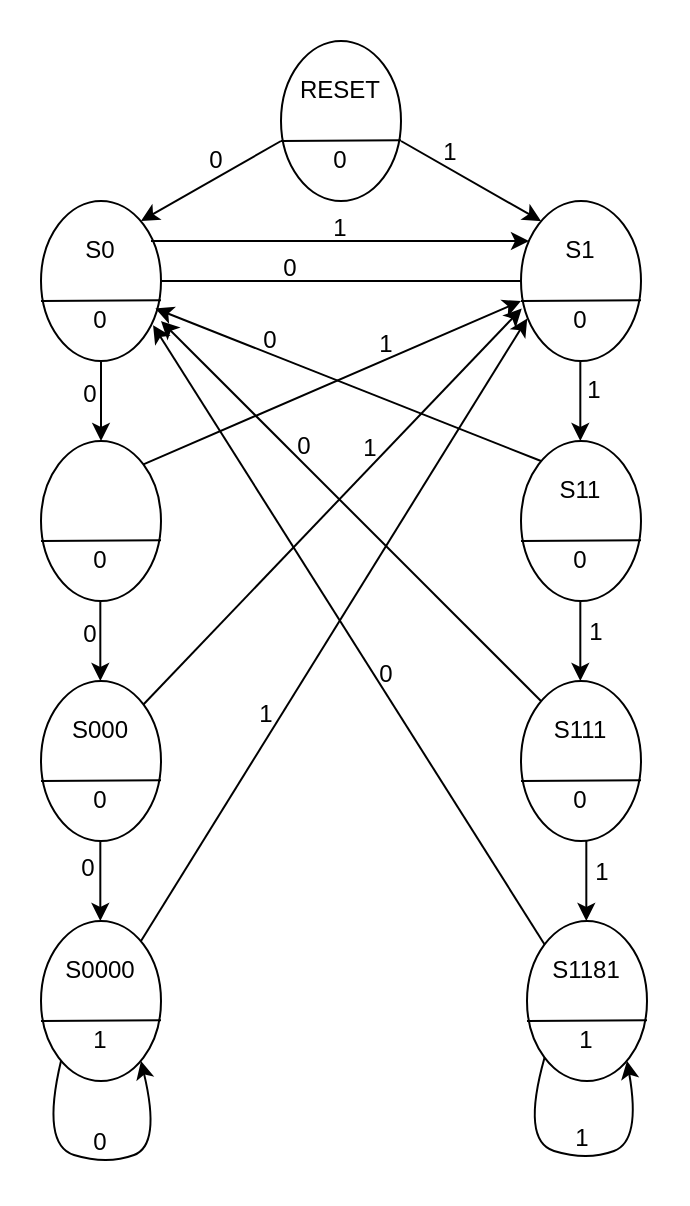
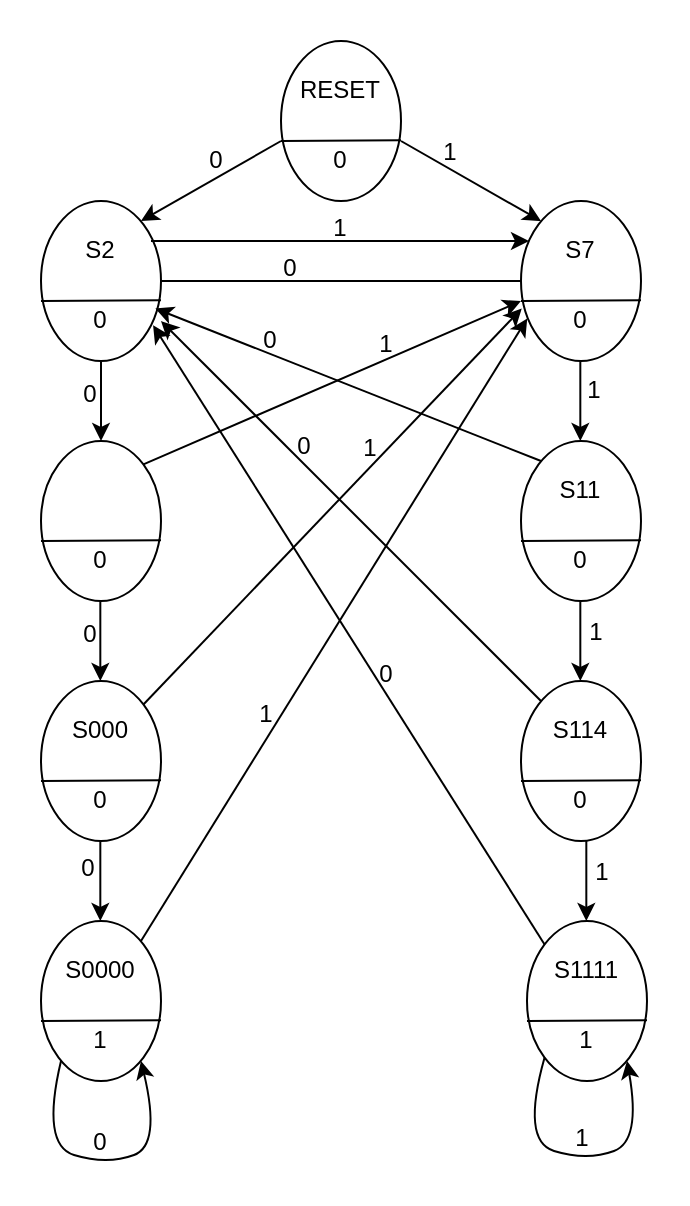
(101, 251) -> (101, 251)
(581, 251) -> (581, 251)
(581, 731) -> (581, 731)
(587, 971) -> (587, 971)
